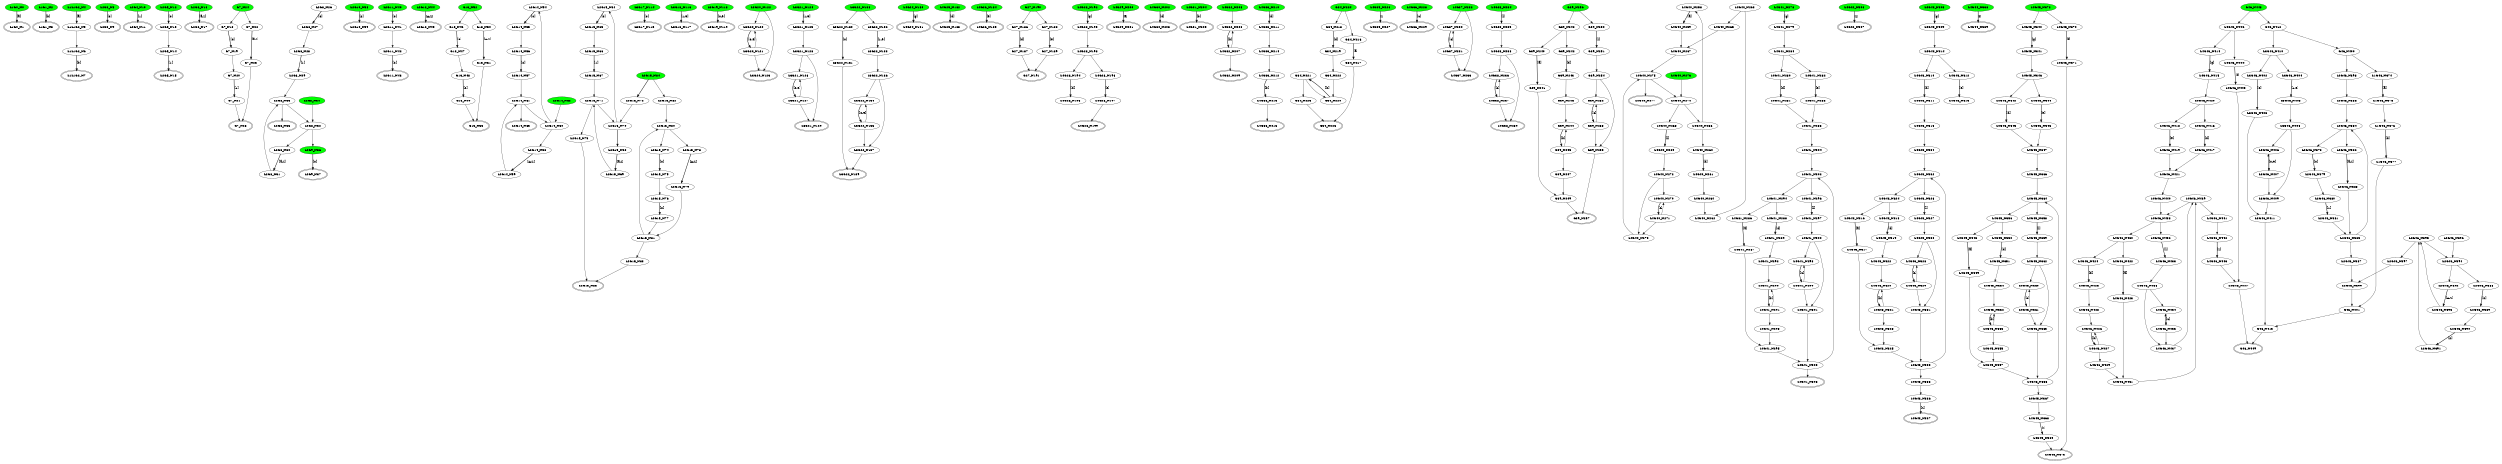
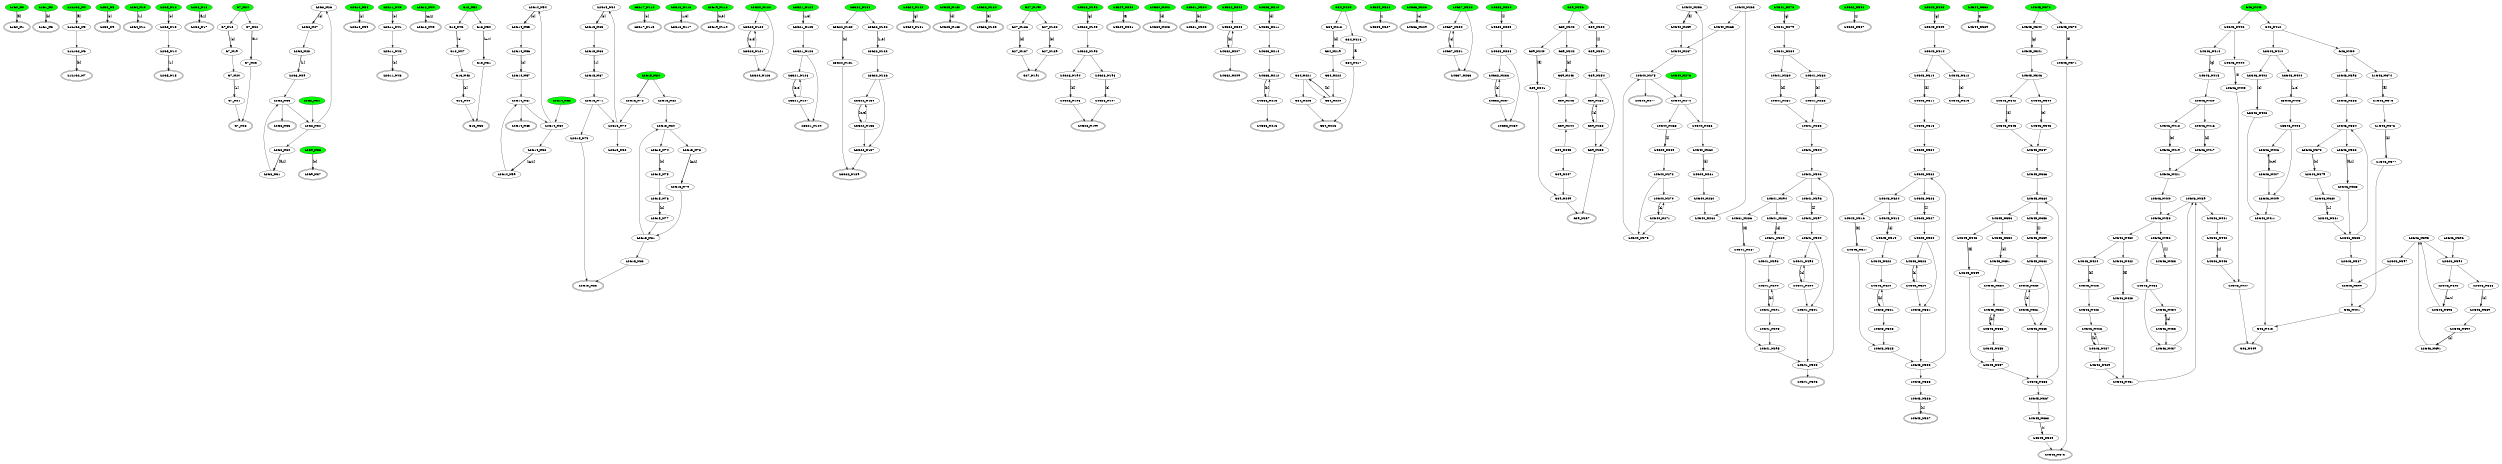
none -> (1269, 89)
none -> (1078, 112)
(313, 137) -> (331, 70)
(618, 137) -> (618, 137)
(1560, 137) -> none
(615, 174) -> none
(2157, 273) -> (2148, 260)
